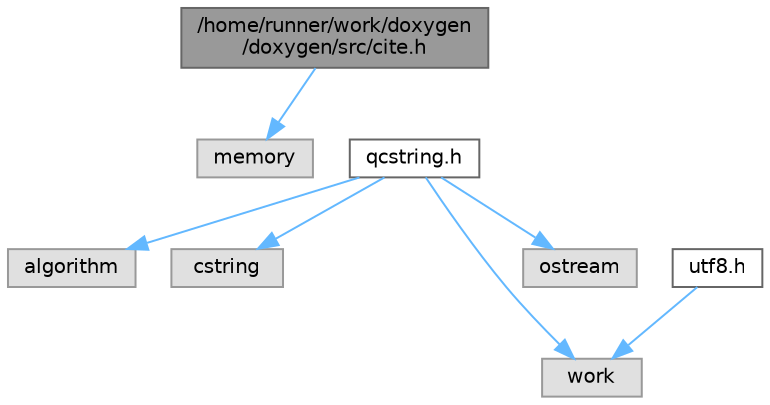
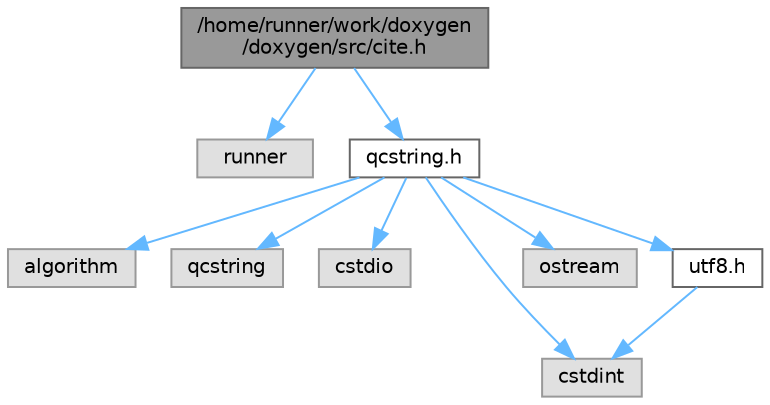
none -> (373, 95)
(255, 158) -> (255, 158)
none -> (558, 210)
(227, 268) -> (227, 268)
none -> (365, 268)
(592, 378) -> (592, 378)
